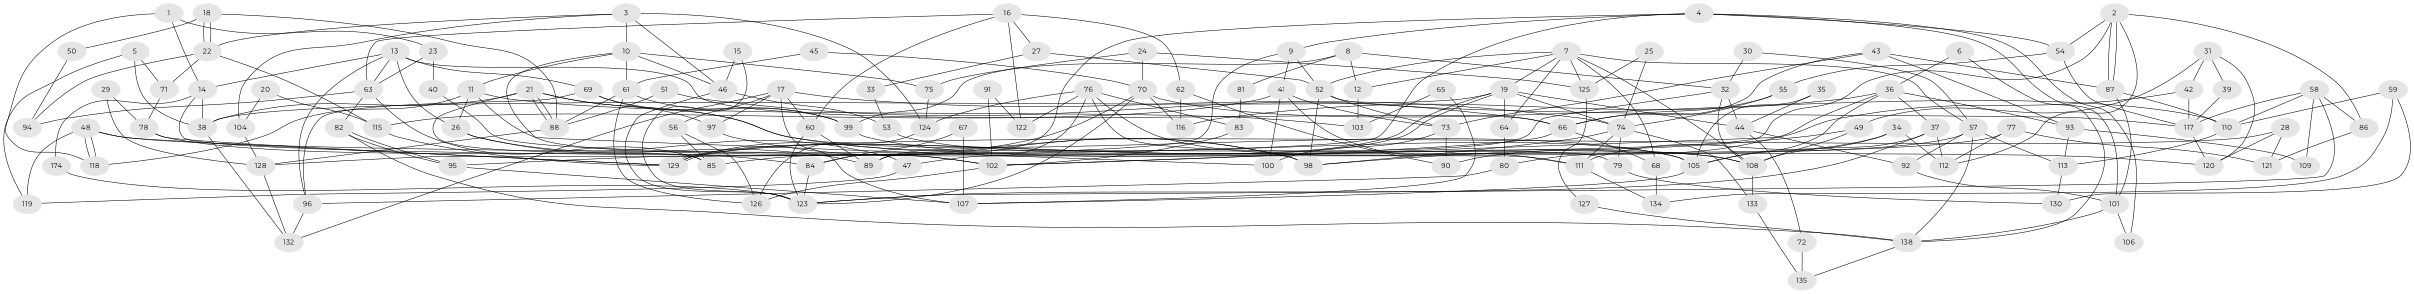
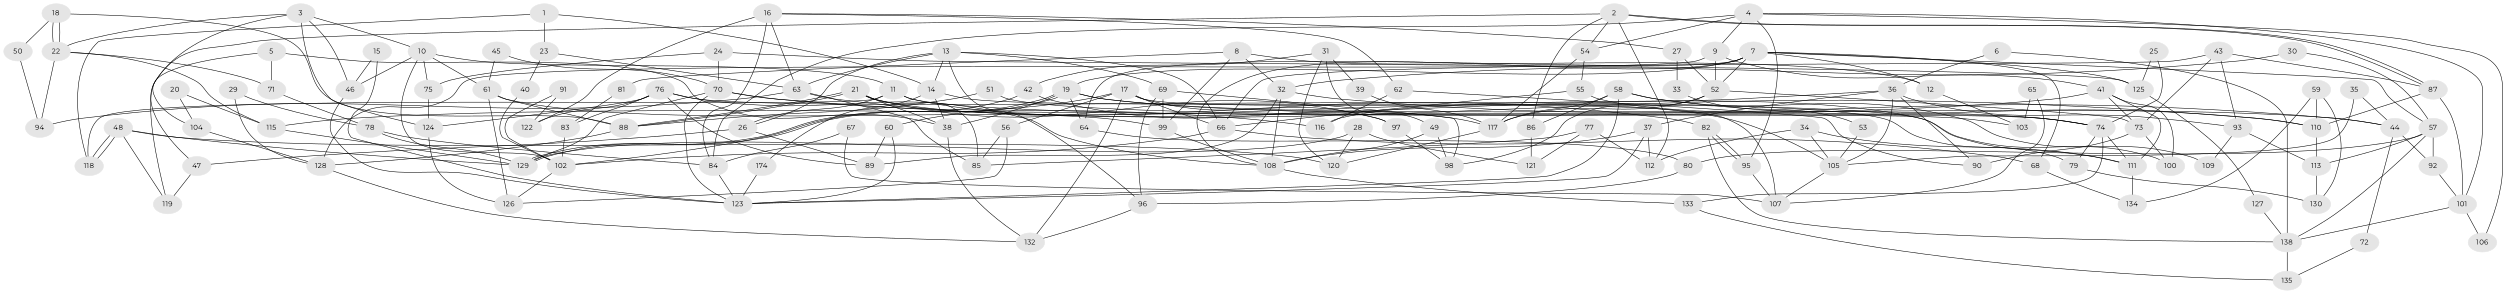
(901, 52) -> (743, 91)
(807, 106) -> none
(1466, 151) -> none
